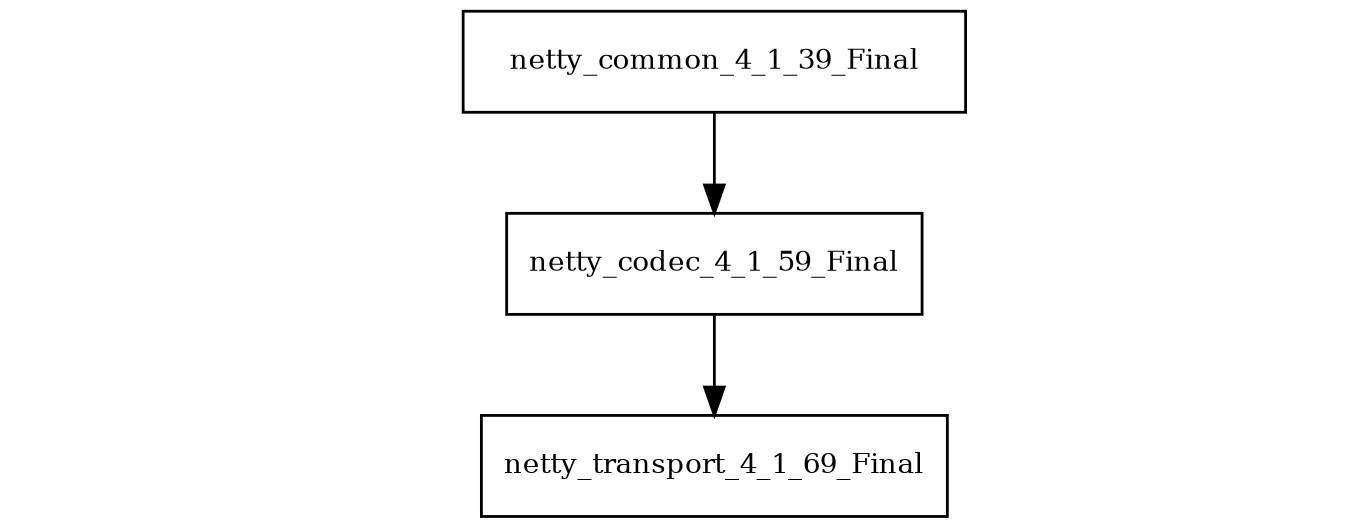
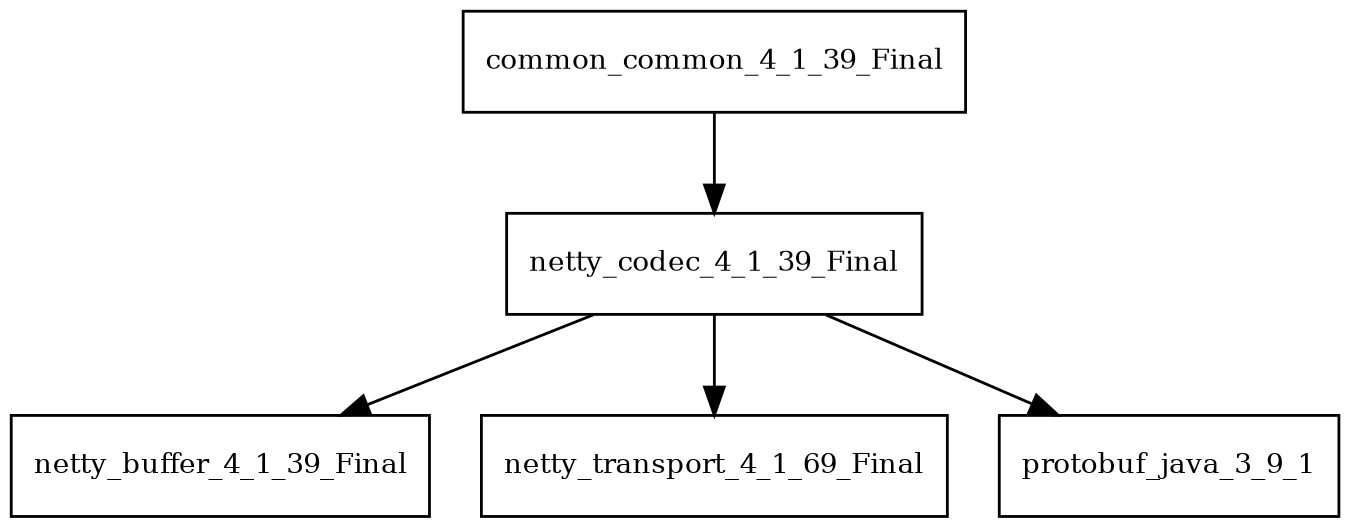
(714, 62) -> (714, 62)
(714, 264) -> (714, 264)
none -> (220, 466)
none -> (1169, 466)
